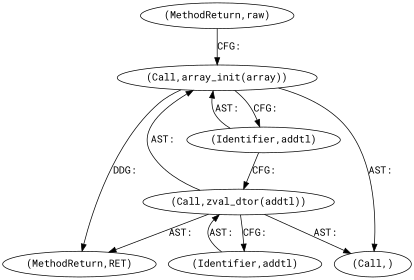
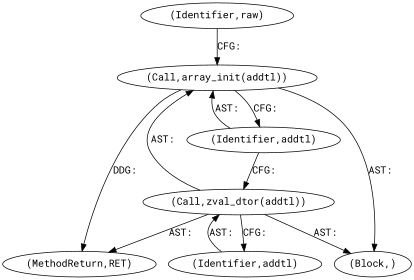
(217, 16) -> (217, 16)
(217, 78) -> (217, 78)
(373, 264) -> (373, 264)
